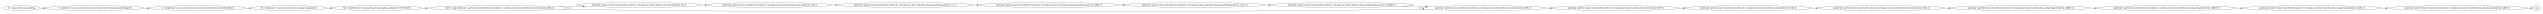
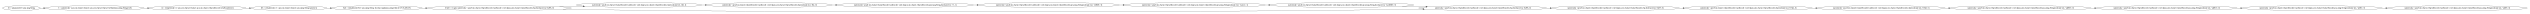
(2537, 8) -> none
